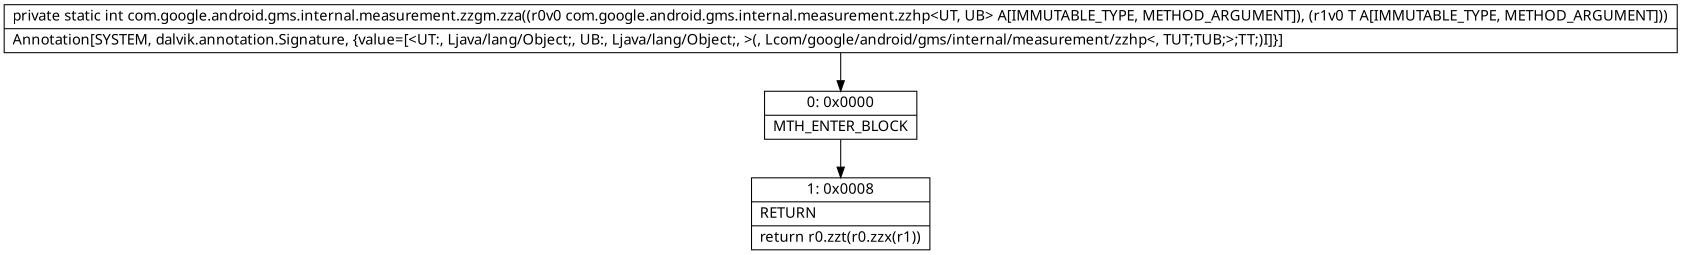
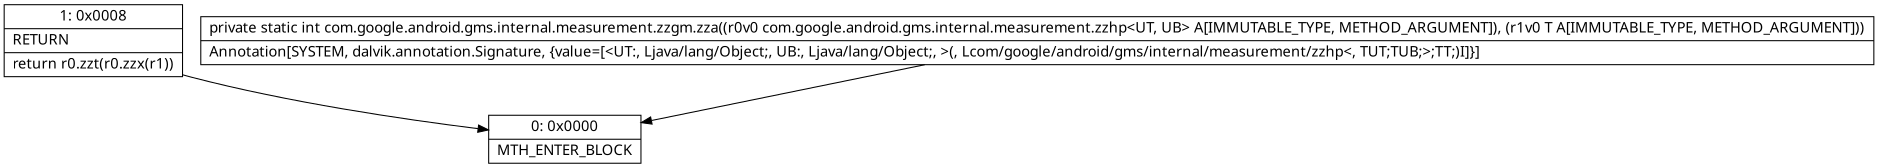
(841, 153) -> (329, 106)
